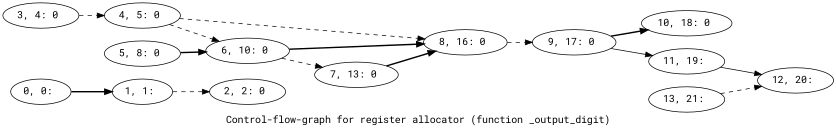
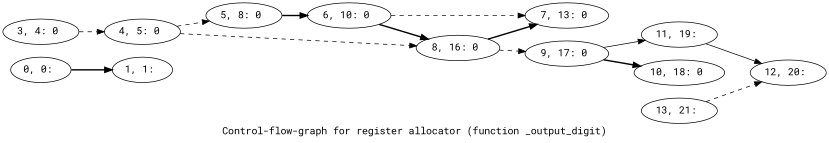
(191, 32) -> (190, 24)
(408, 60) -> (509, 33)
(248, 92) -> none
